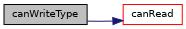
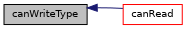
(100, 21) -> (110, 8)
